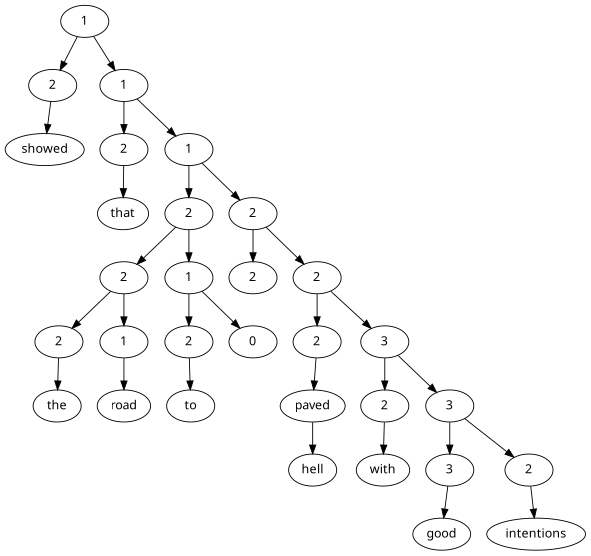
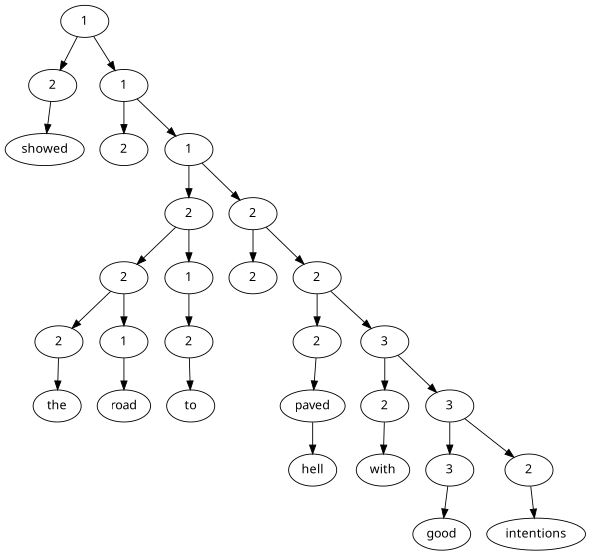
(123, 214) -> none
(253, 342) -> none
